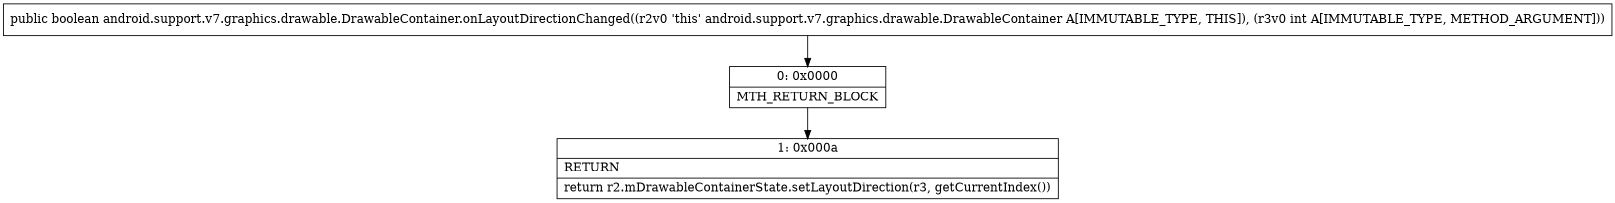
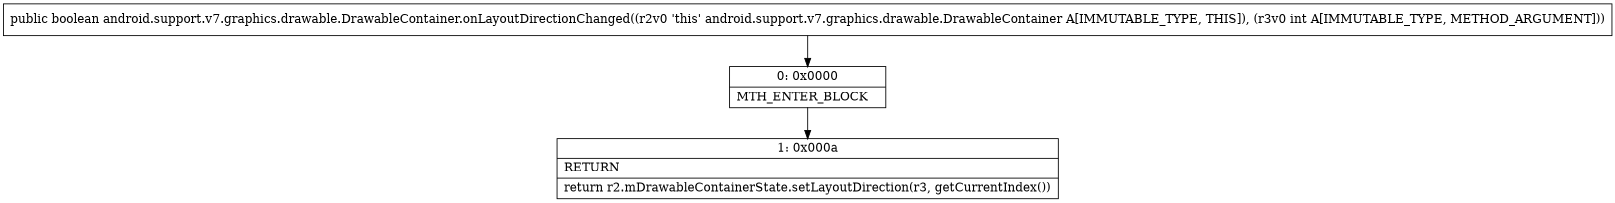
(808, 97) -> (803, 97)
